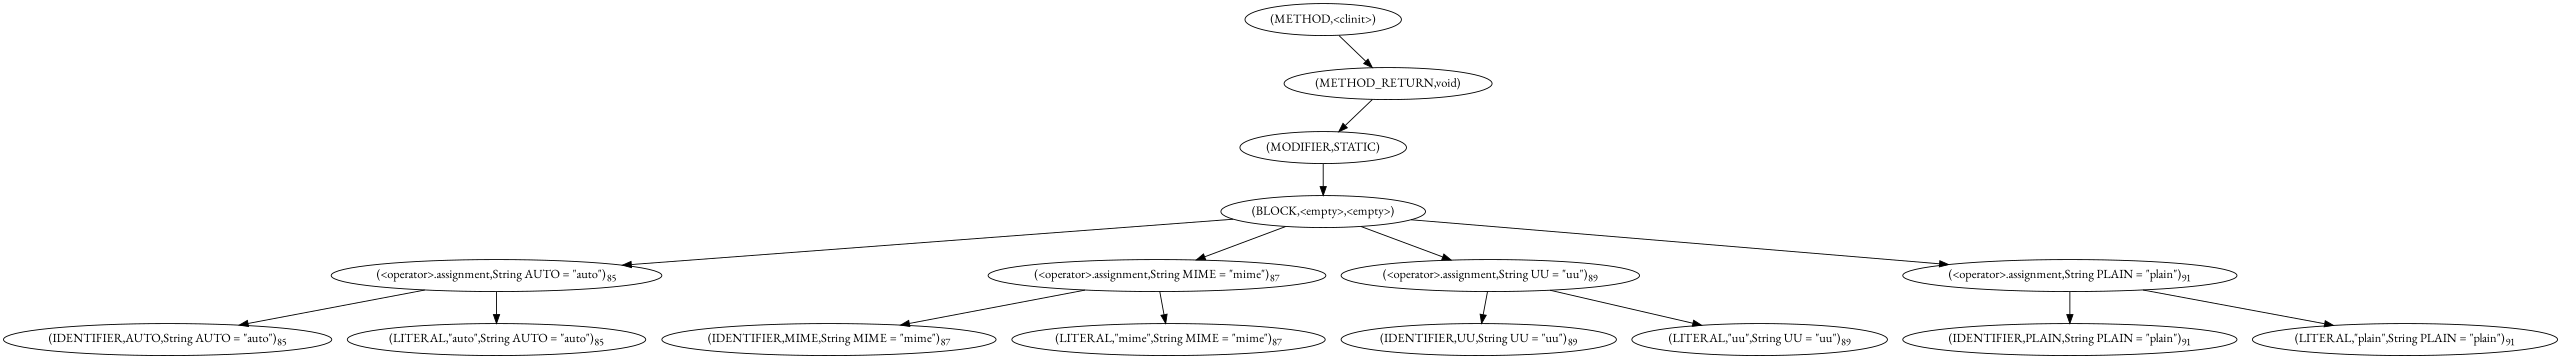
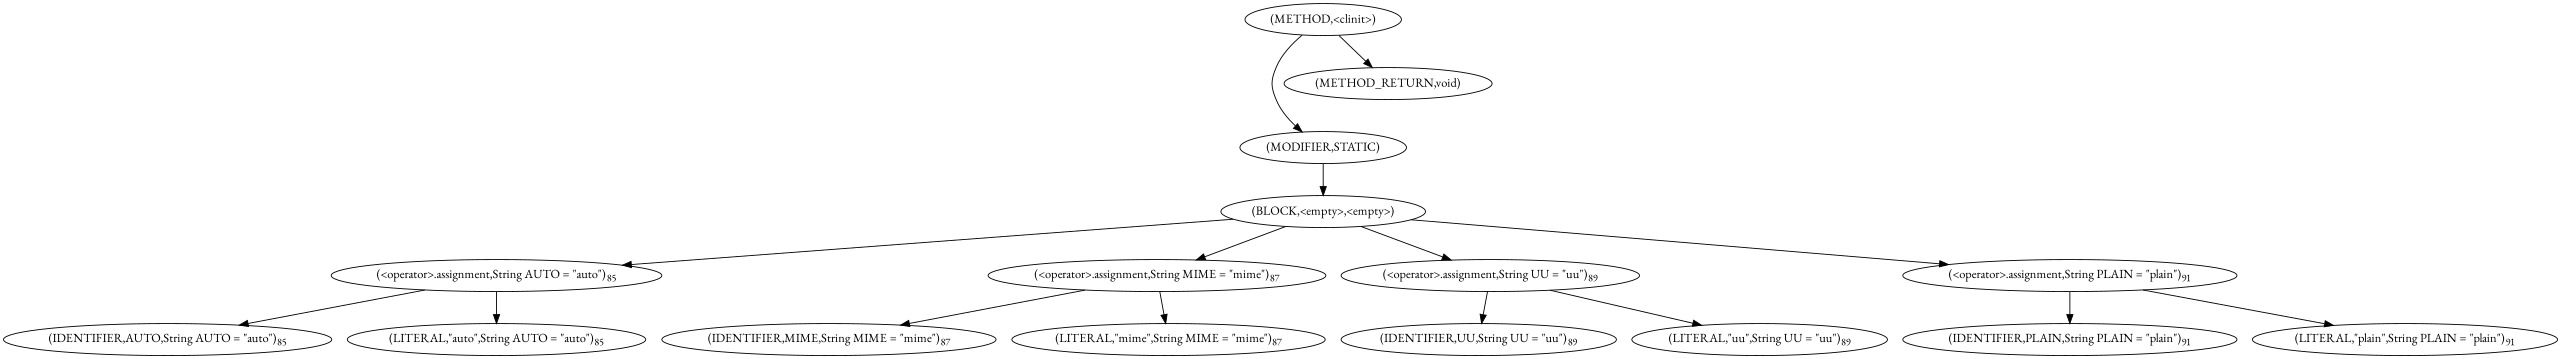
(1359, 113) -> (1272, 79)
